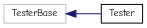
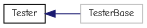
(89, 14) -> (68, 14)
